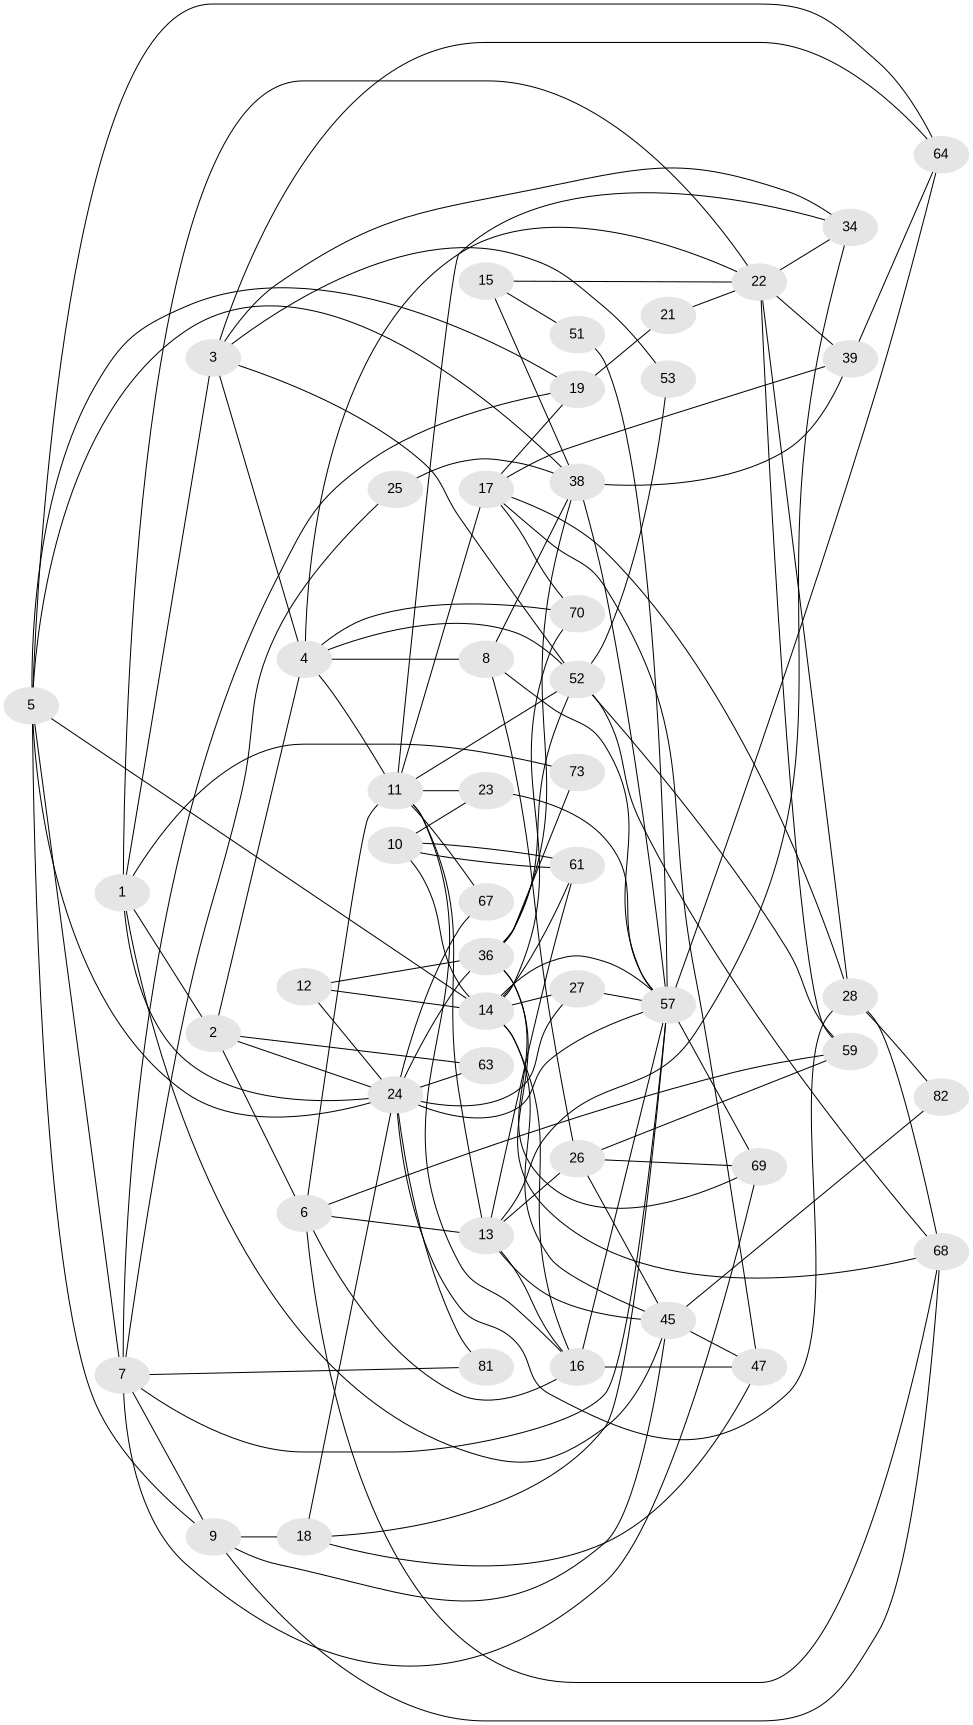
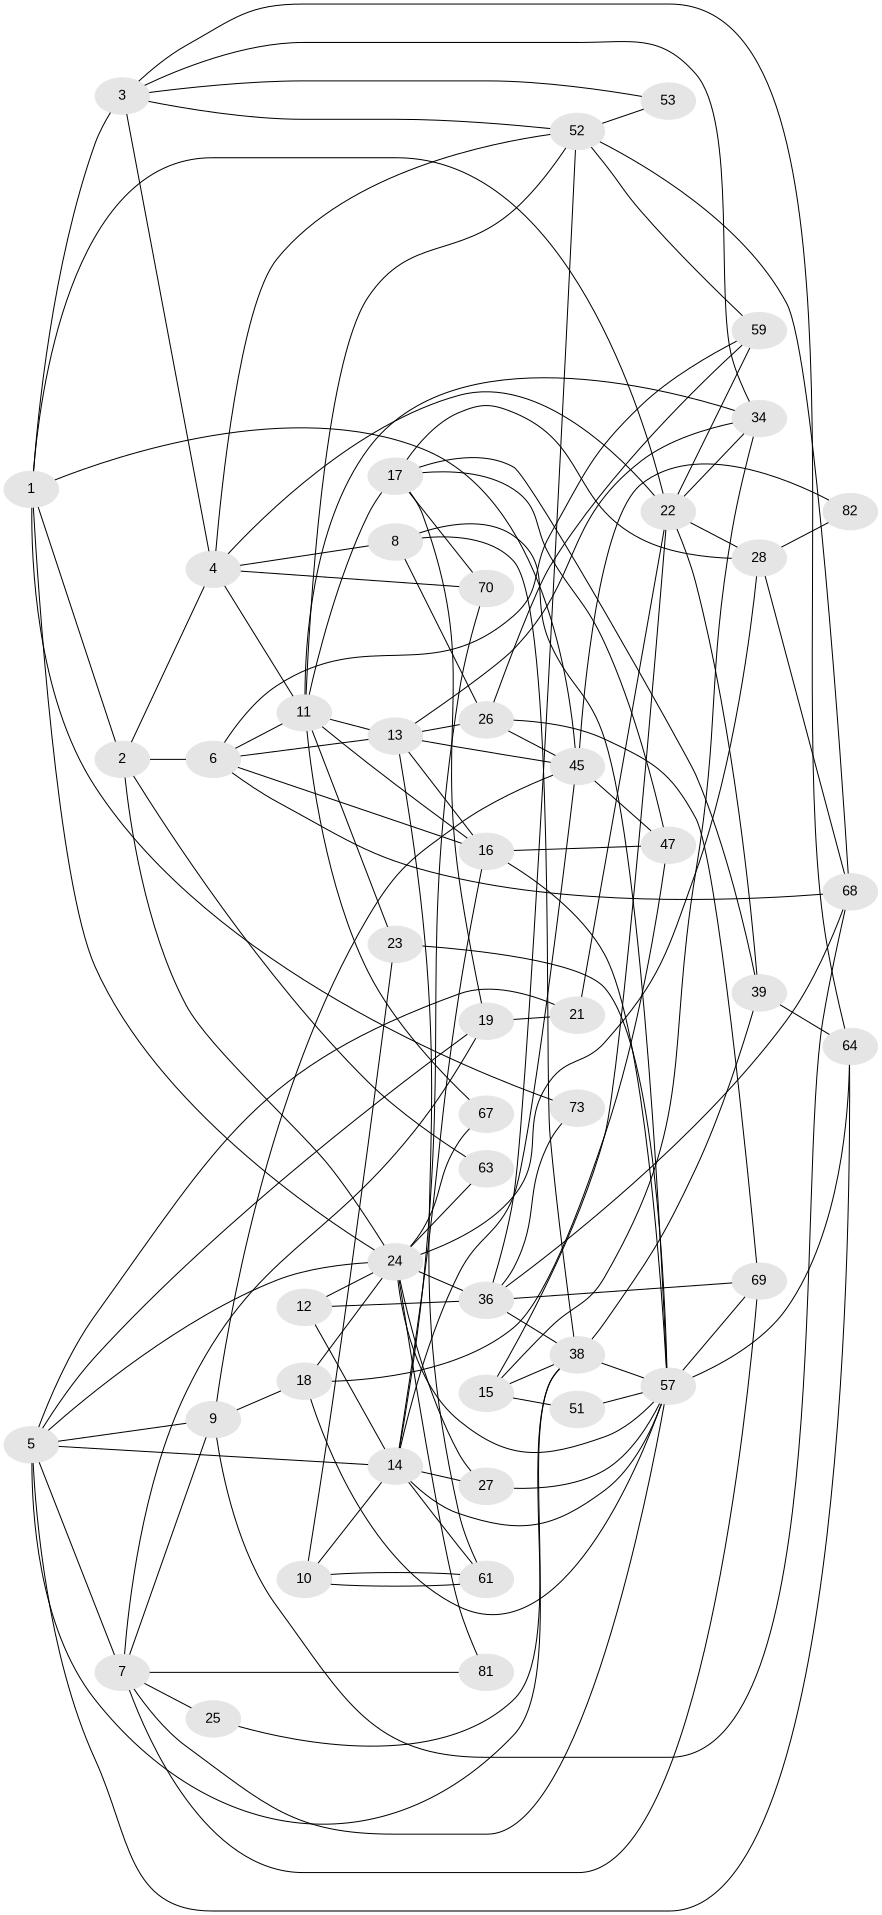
none -> (687, 934)
none -> (237, 1129)
